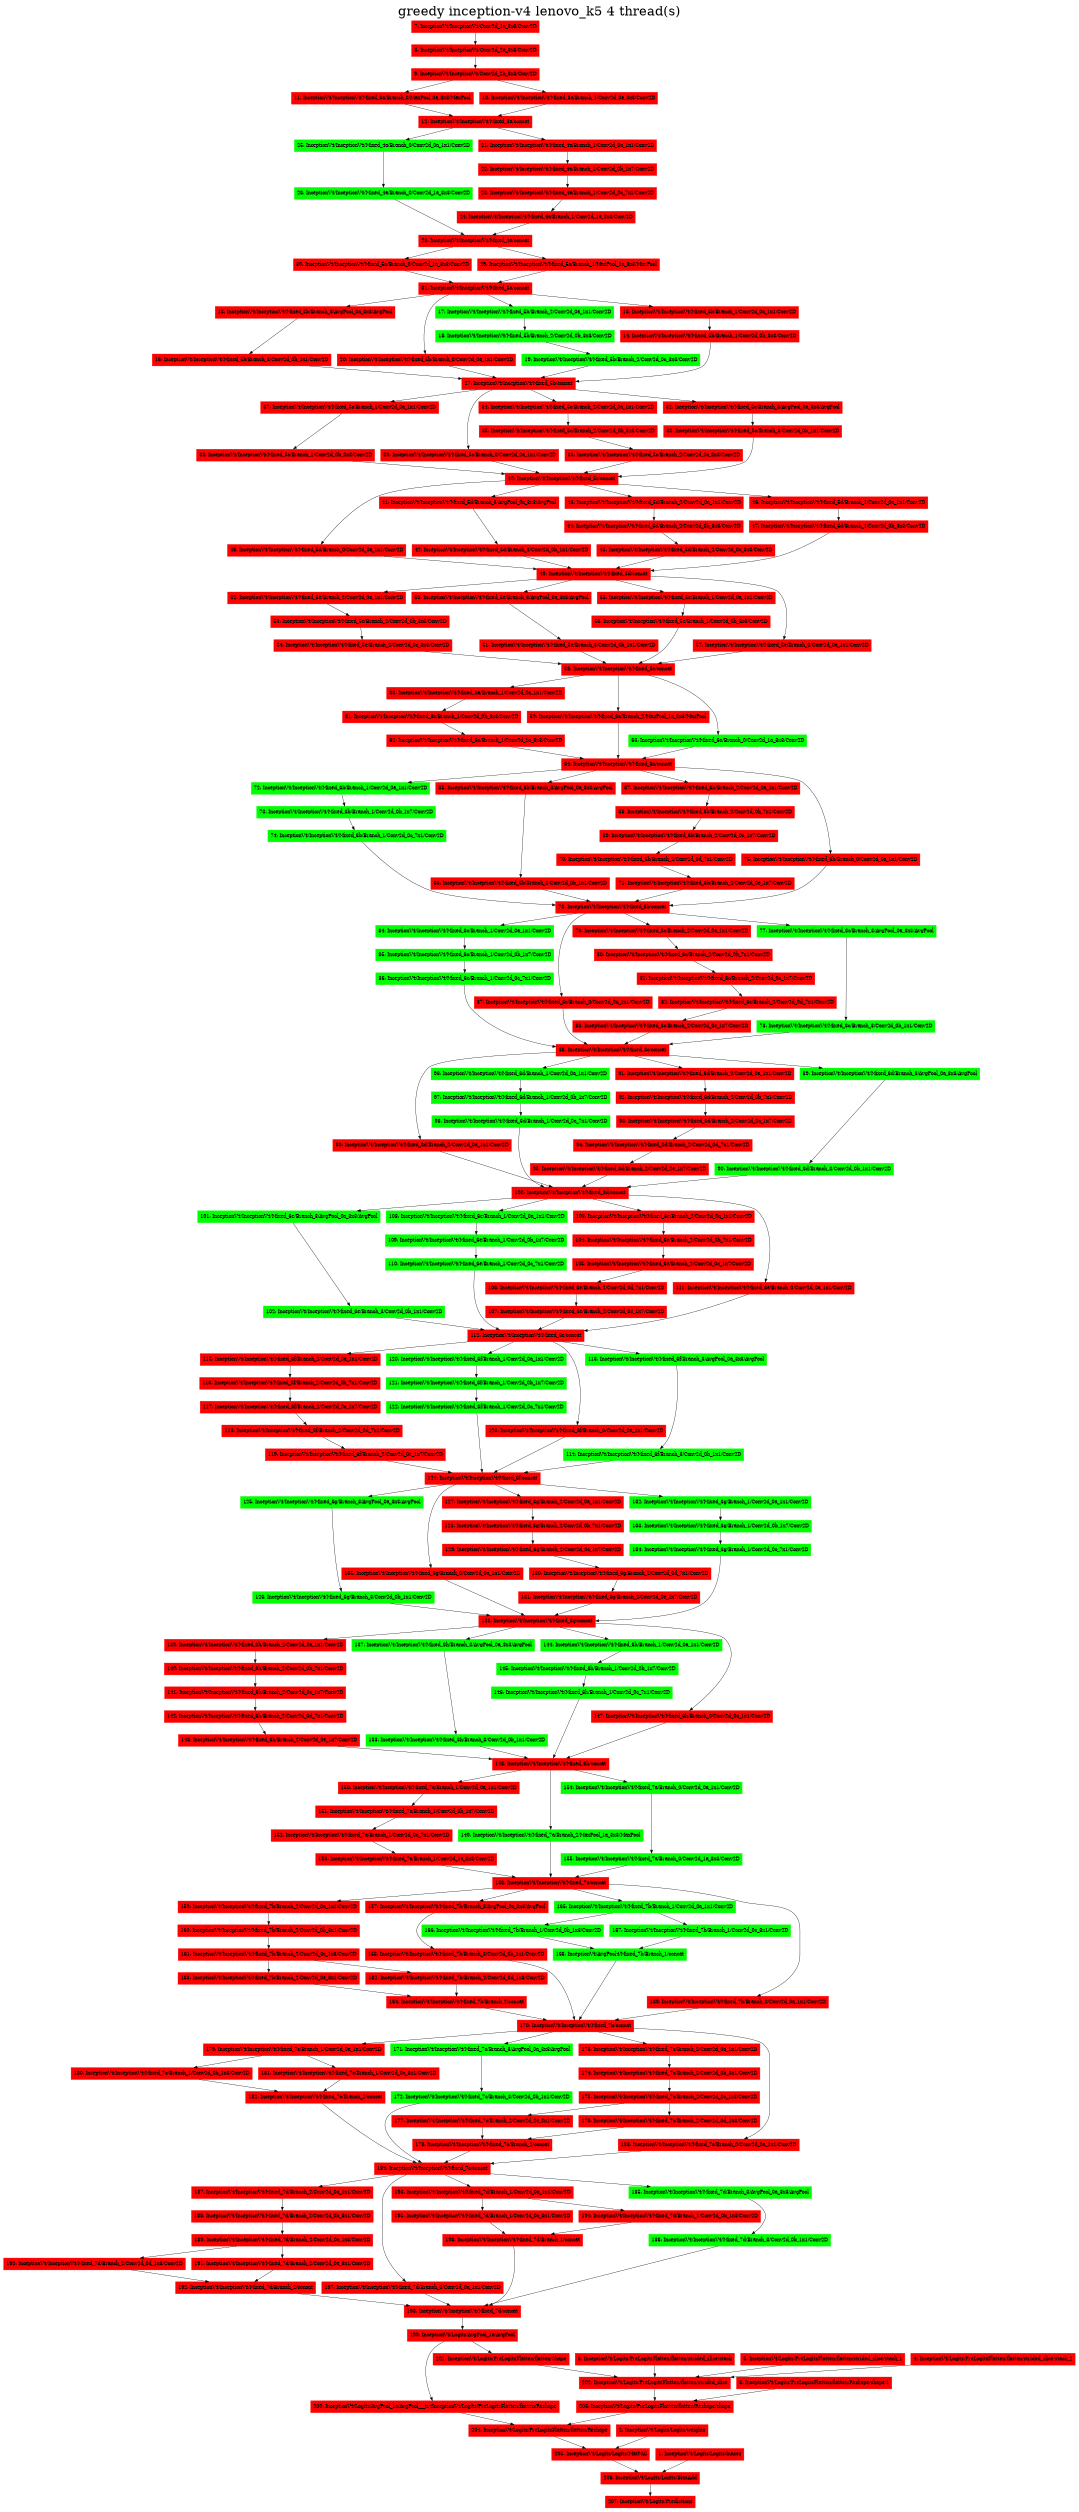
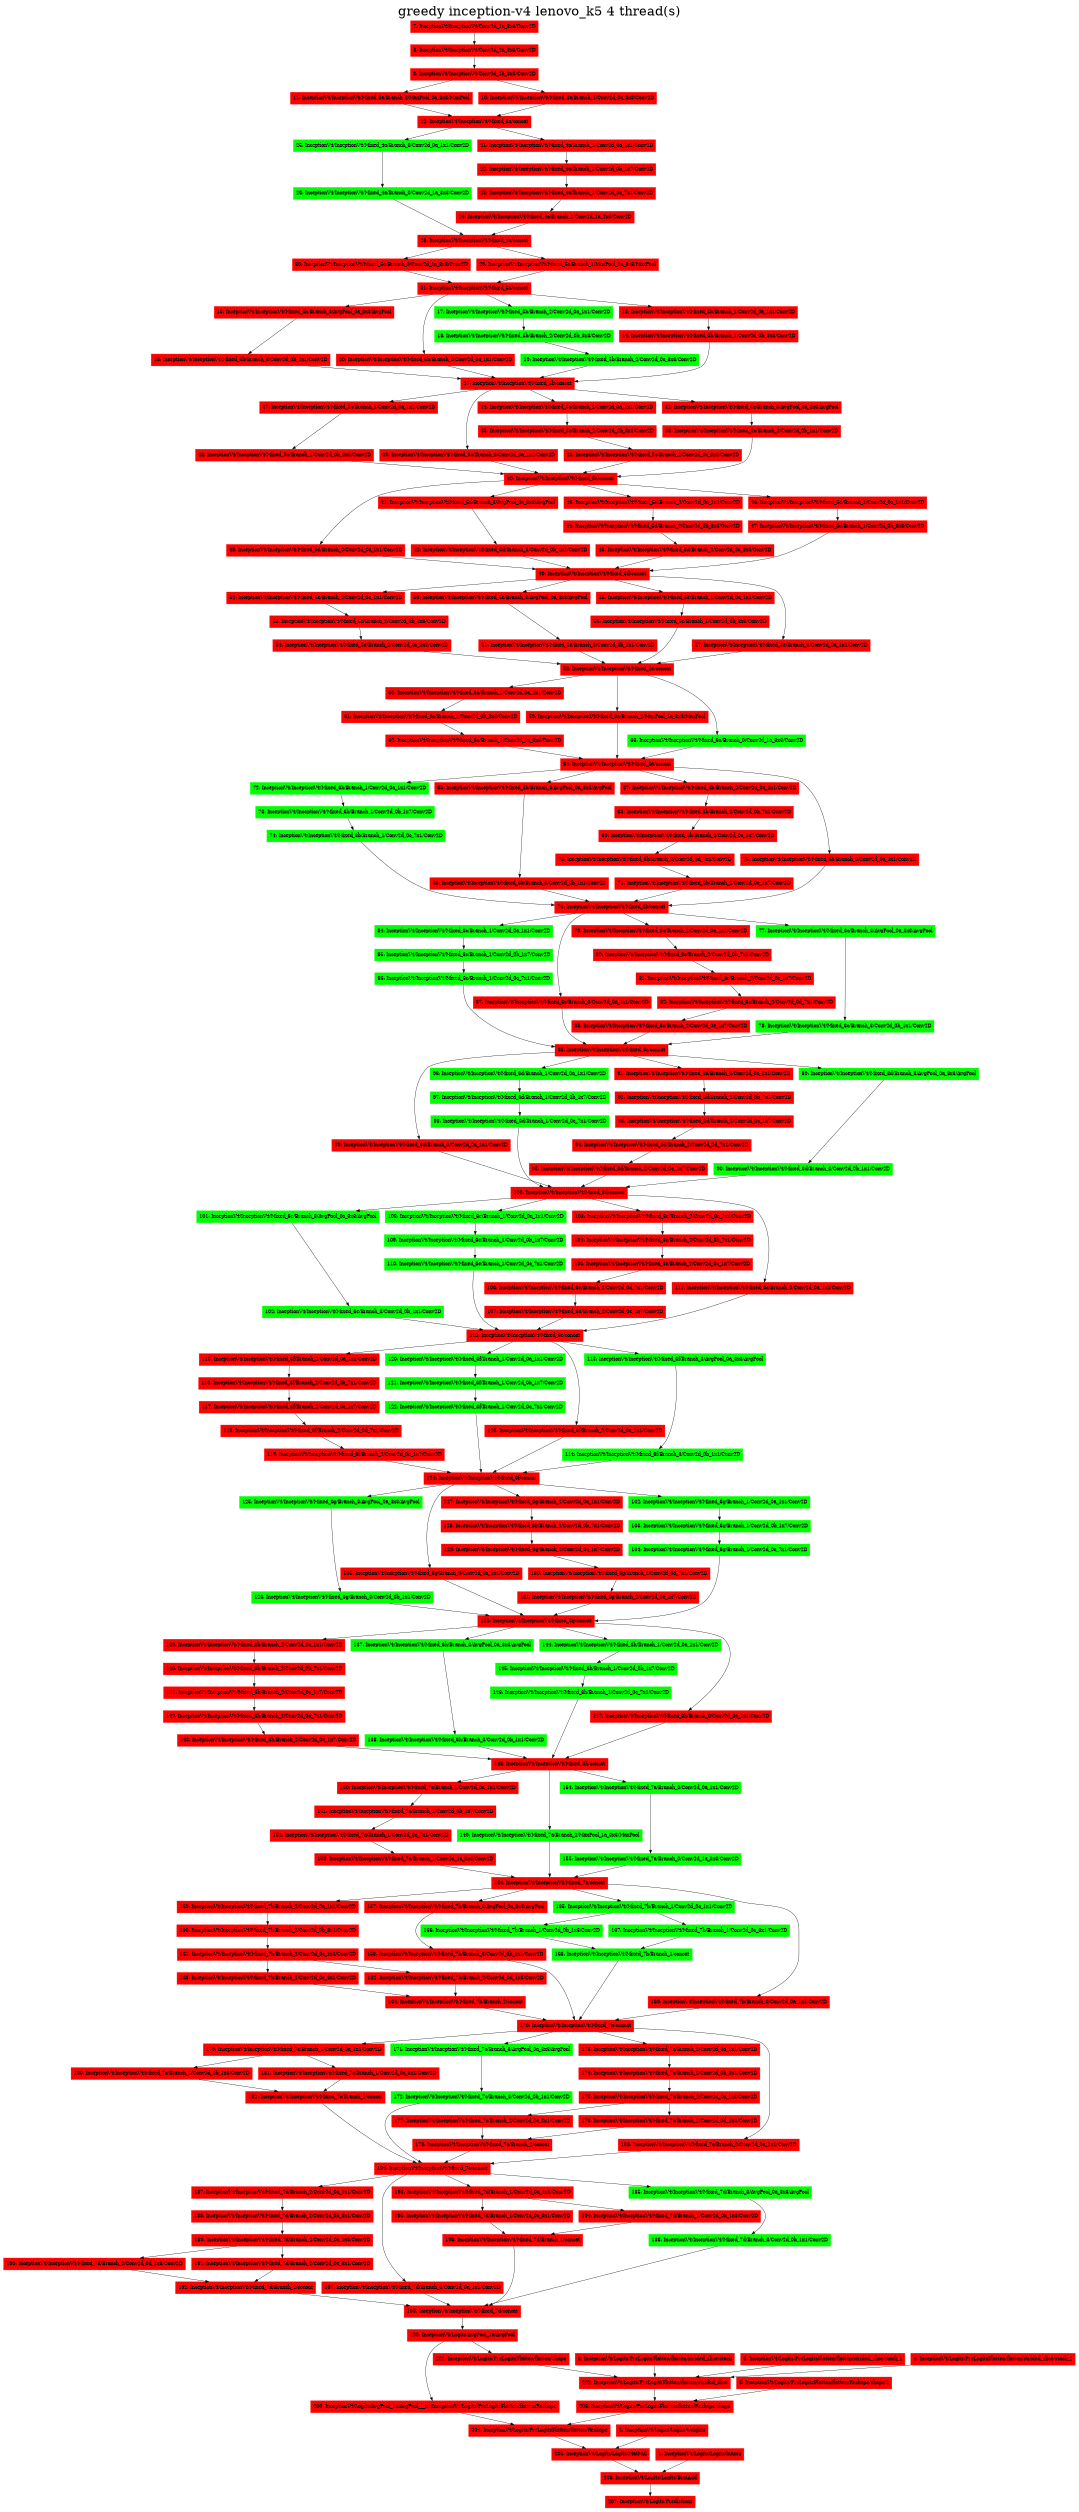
(620, 1955) -> (622, 1955)
